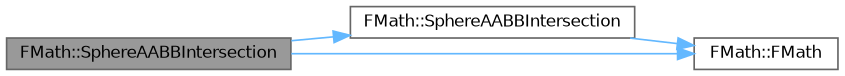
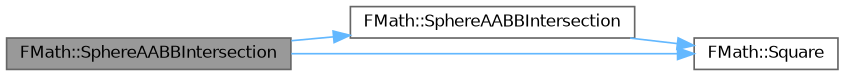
(766, 54) -> (766, 54)
